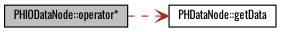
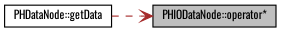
(142, 16) -> (126, 16)
